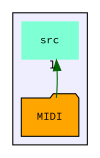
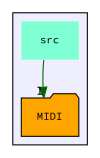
(57, 84) -> (43, 74)
